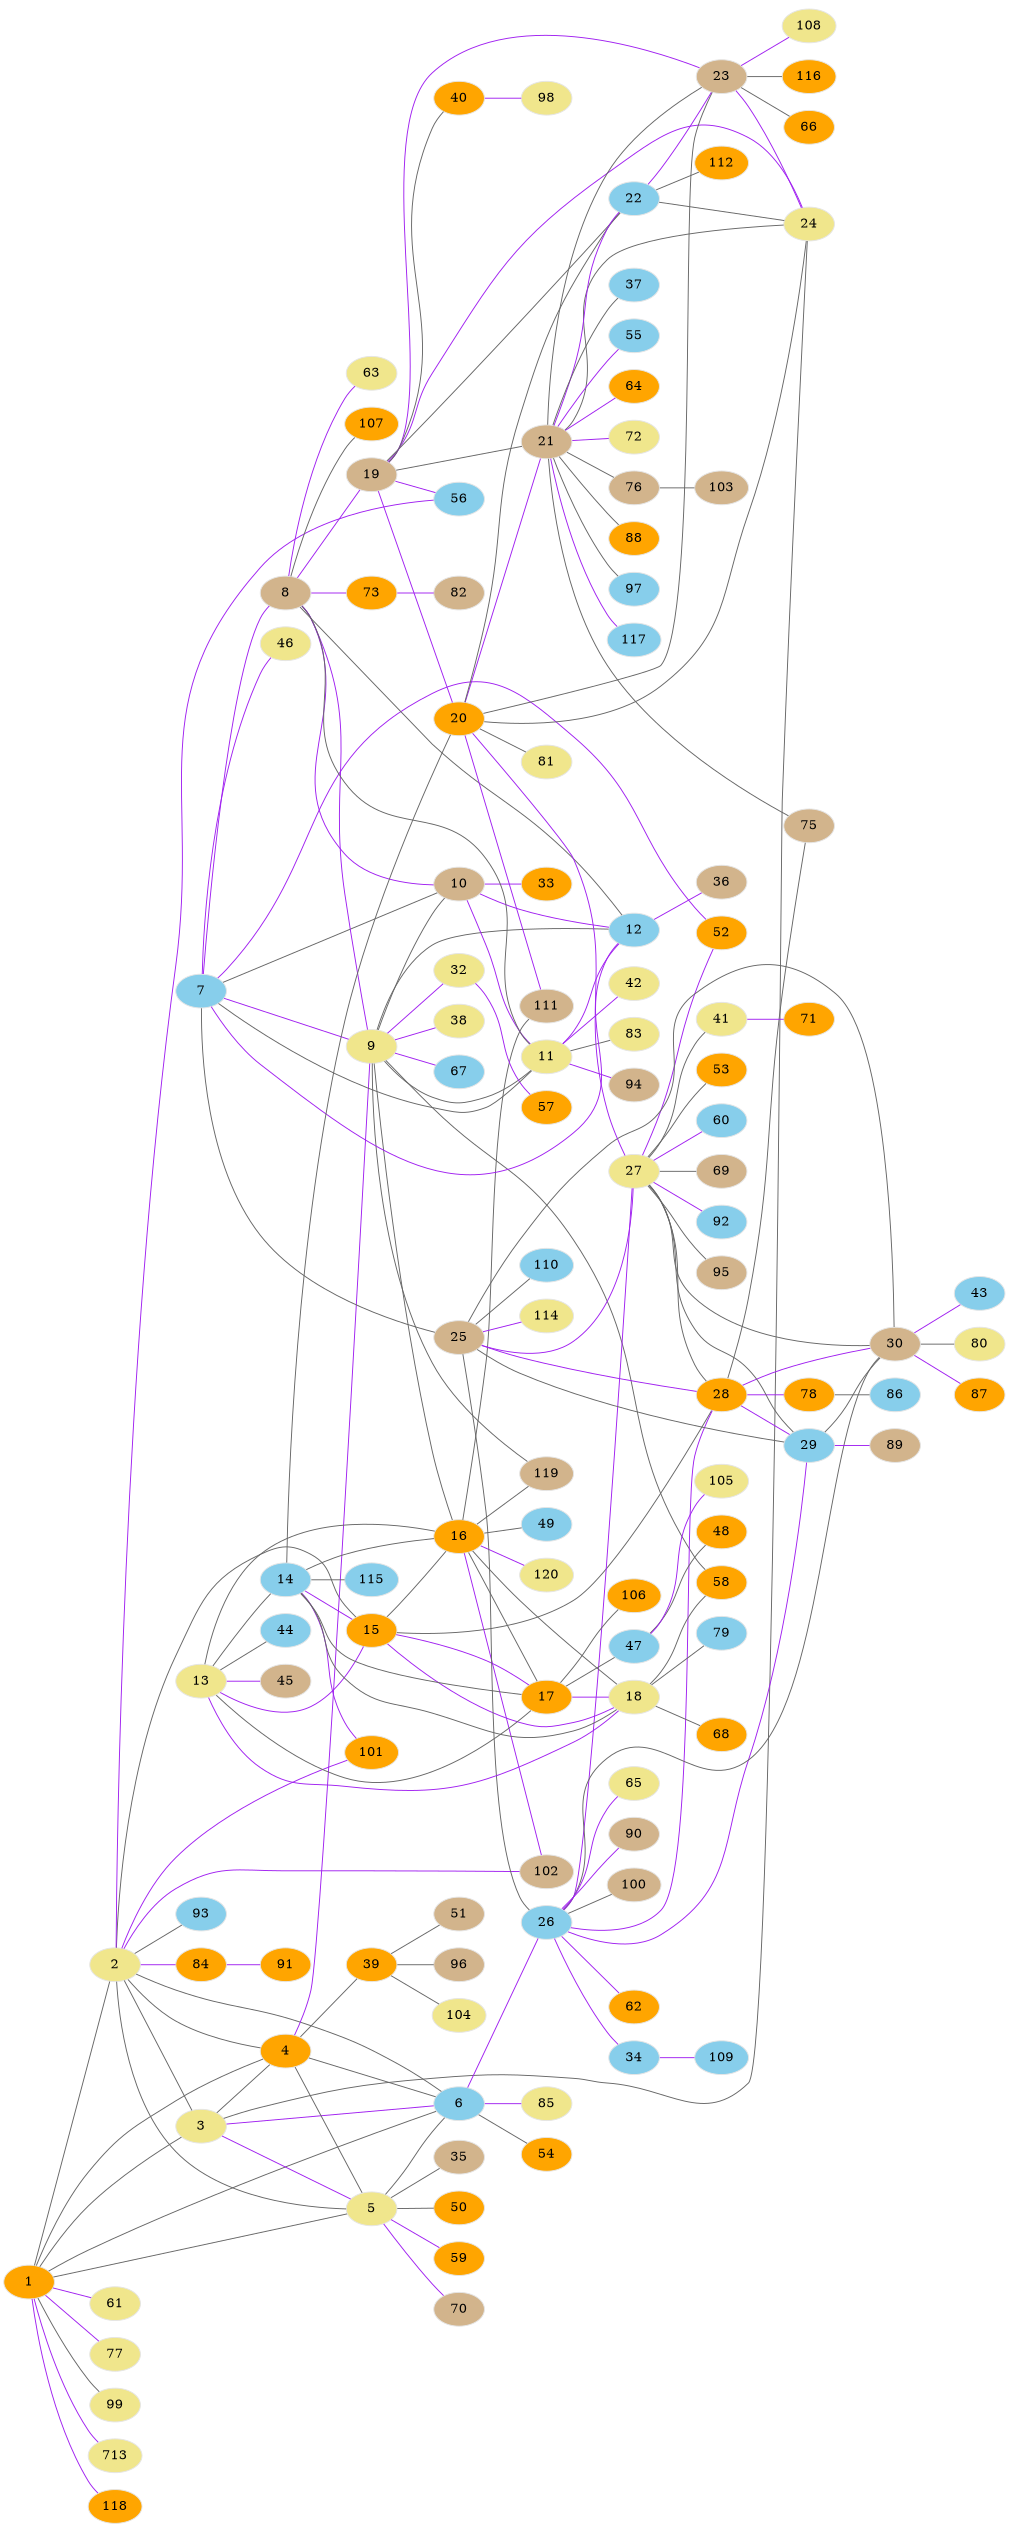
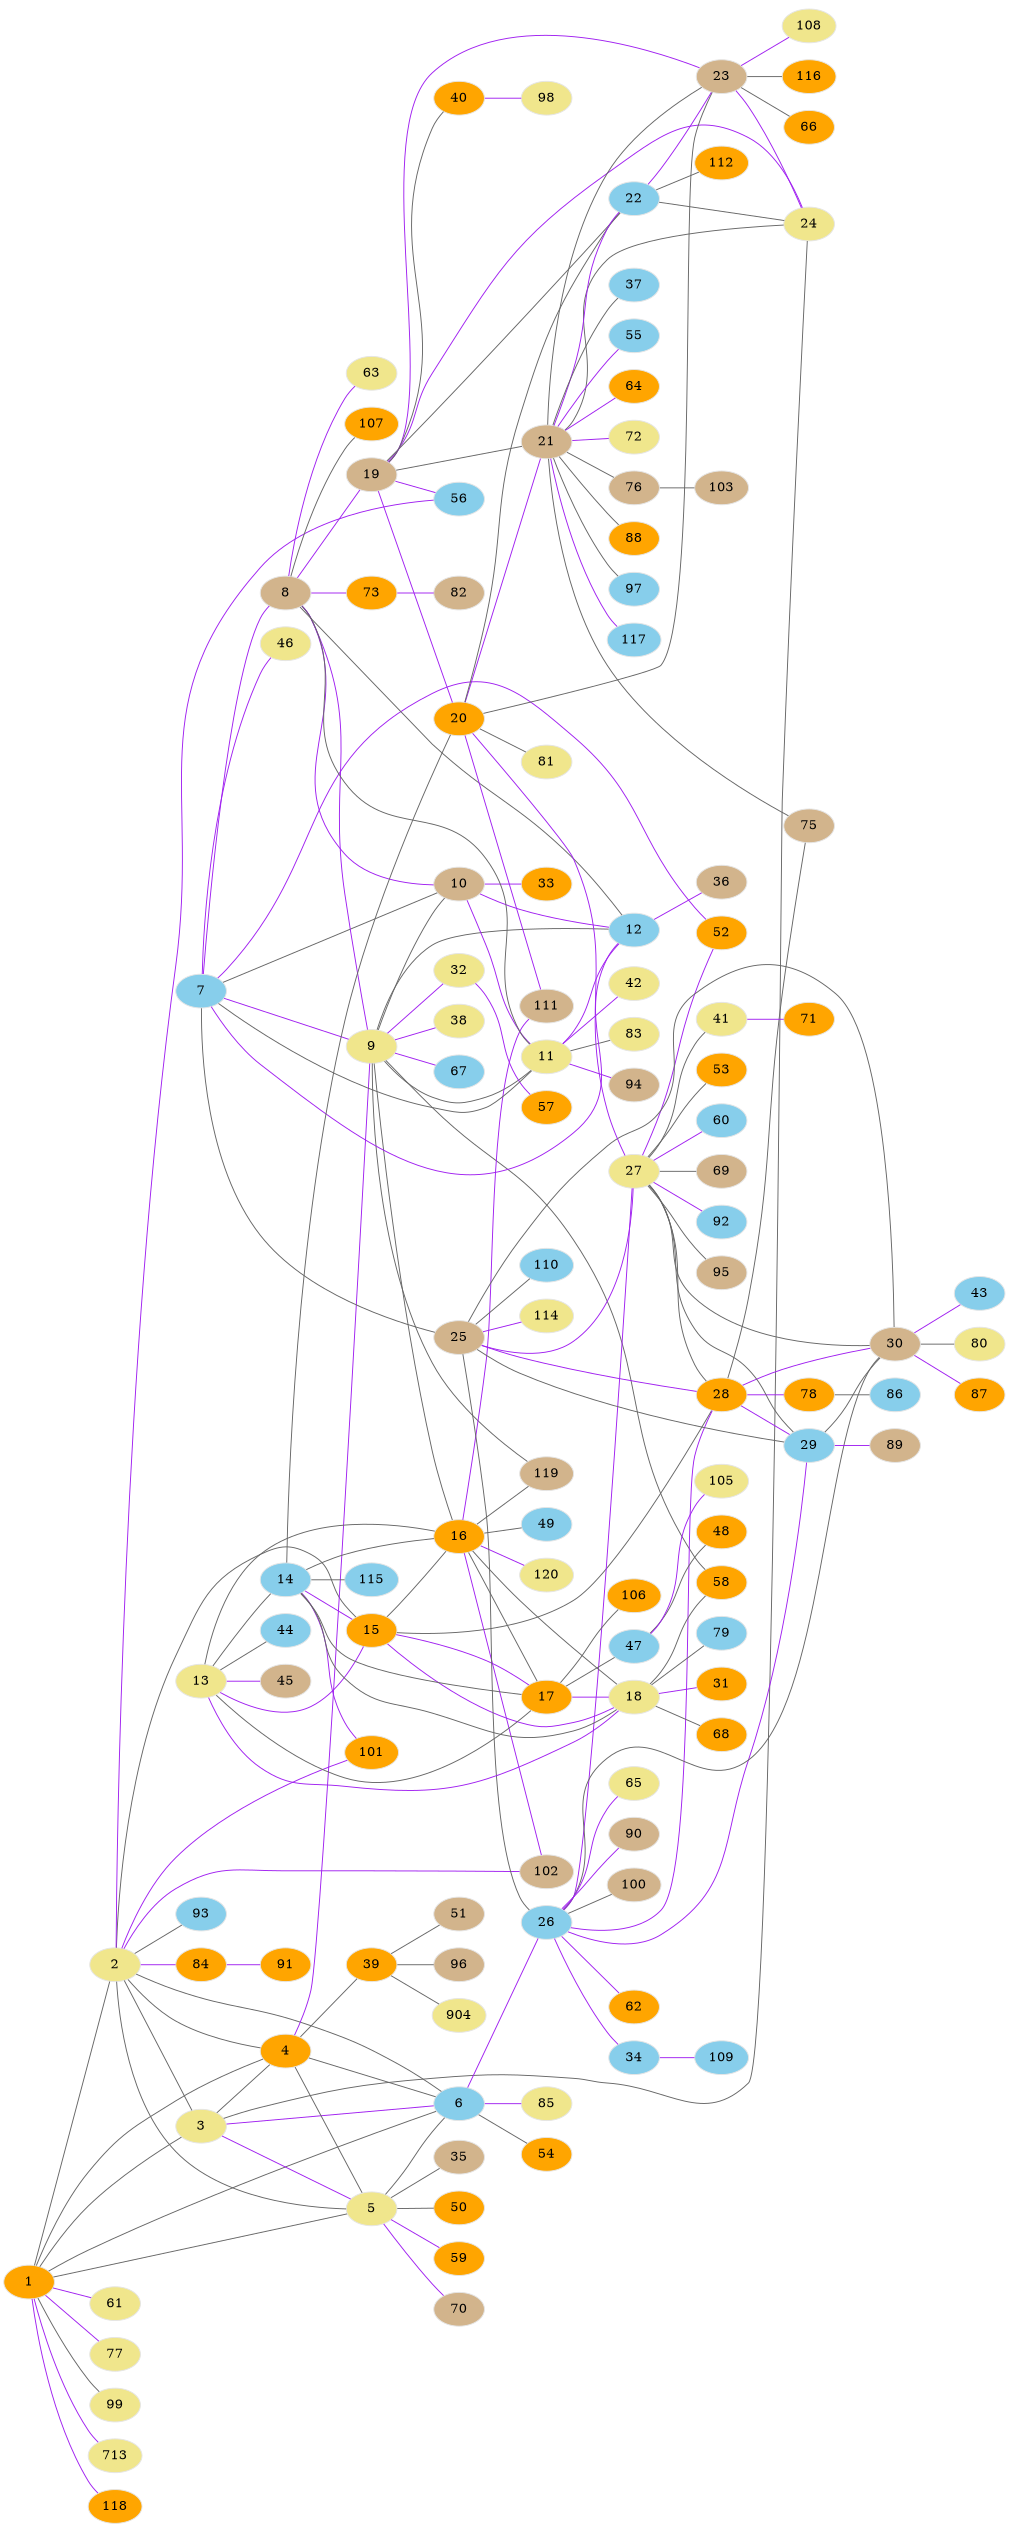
(733, 563) -> none
(491, 1268) -> (491, 1268)
none -> (722, 1684)
(459, 2015) -> (459, 2015)
